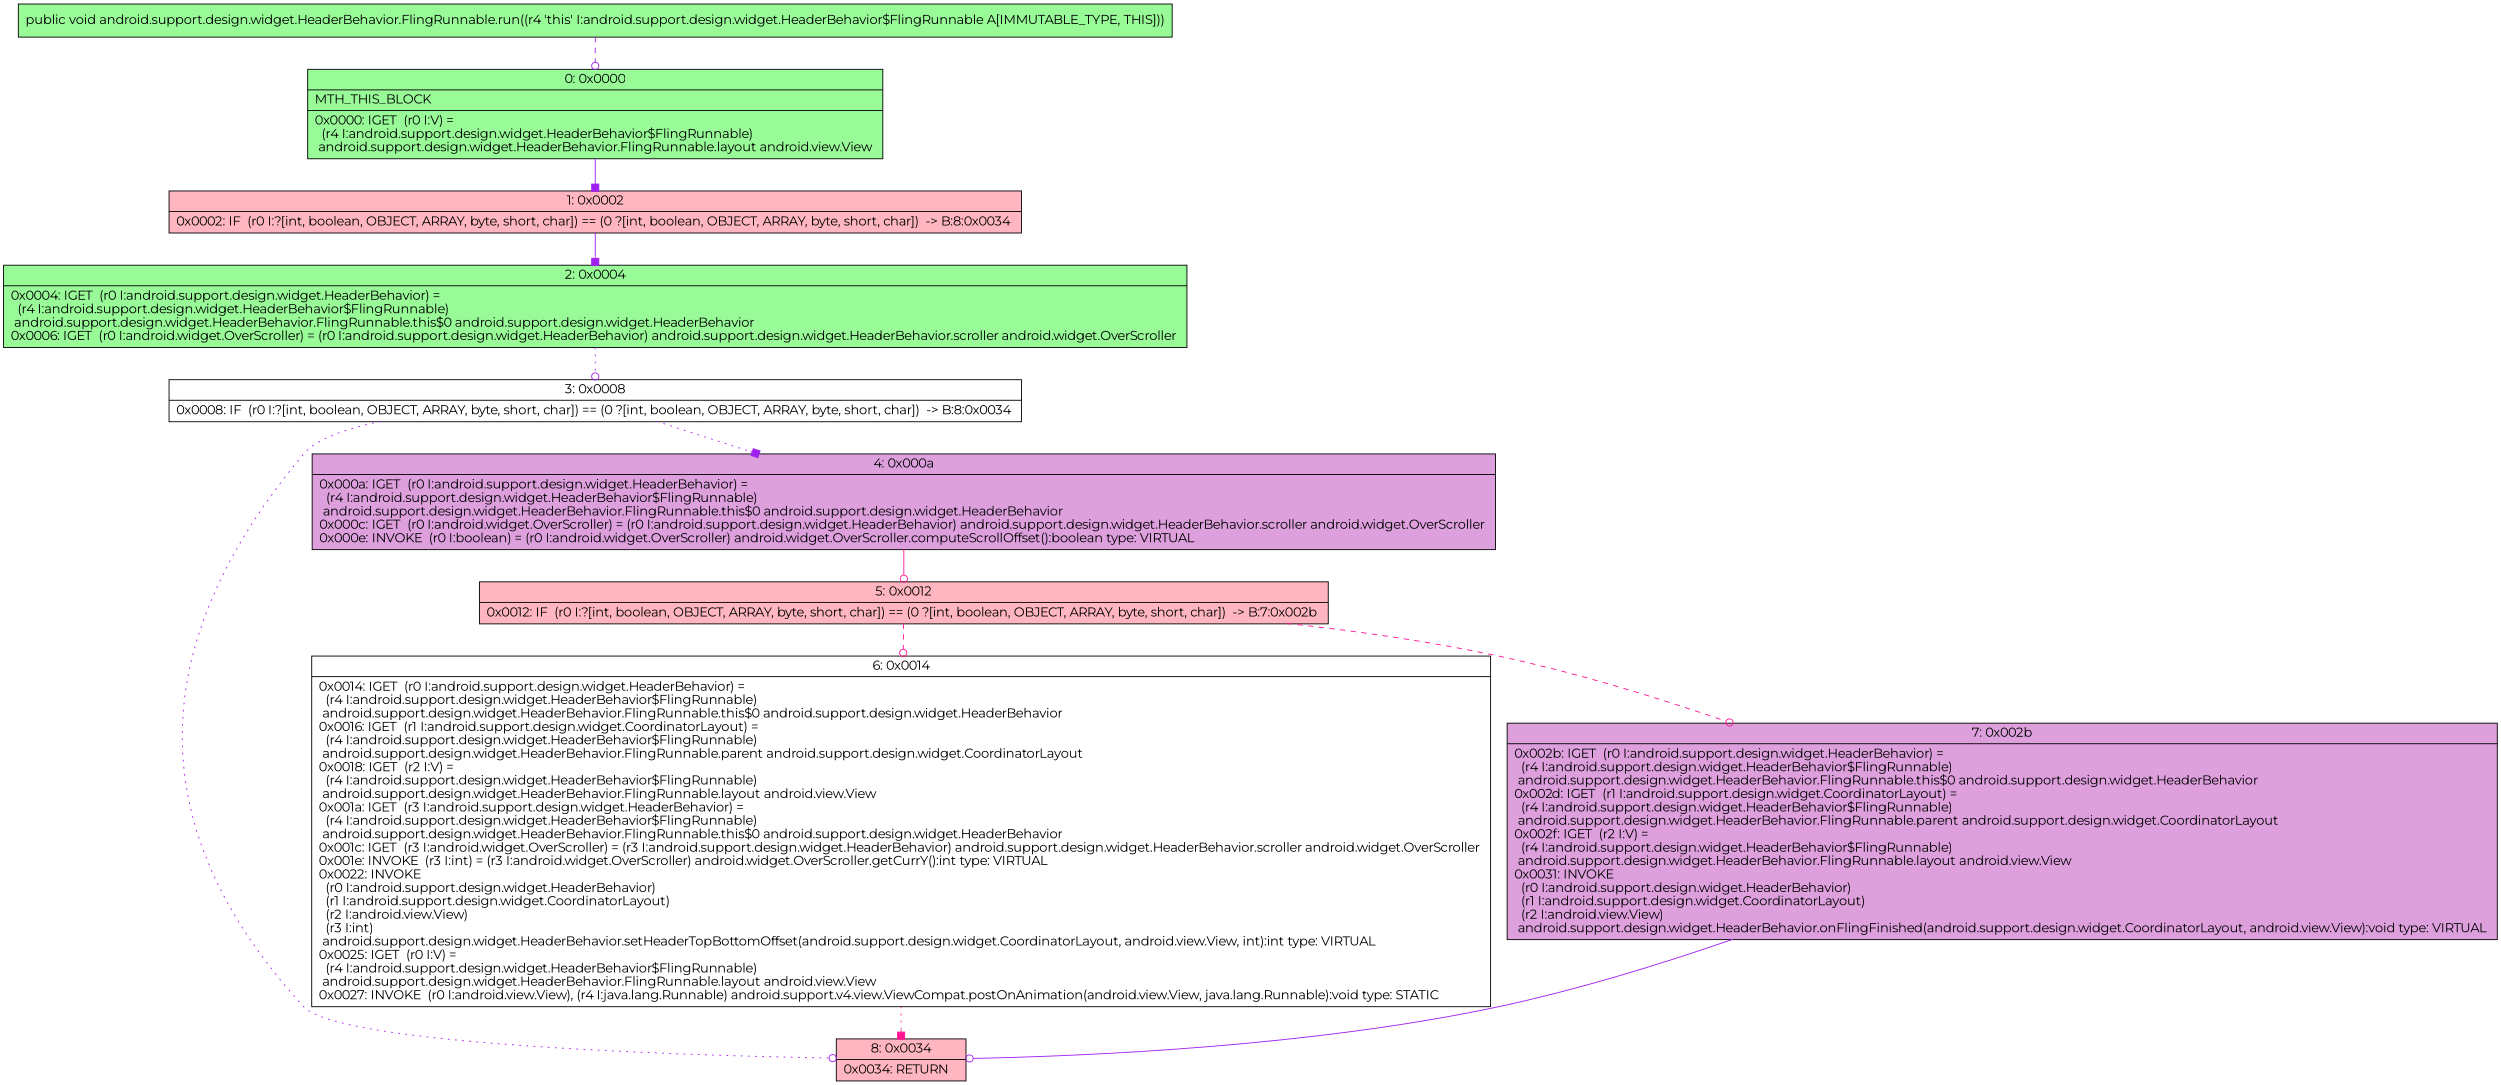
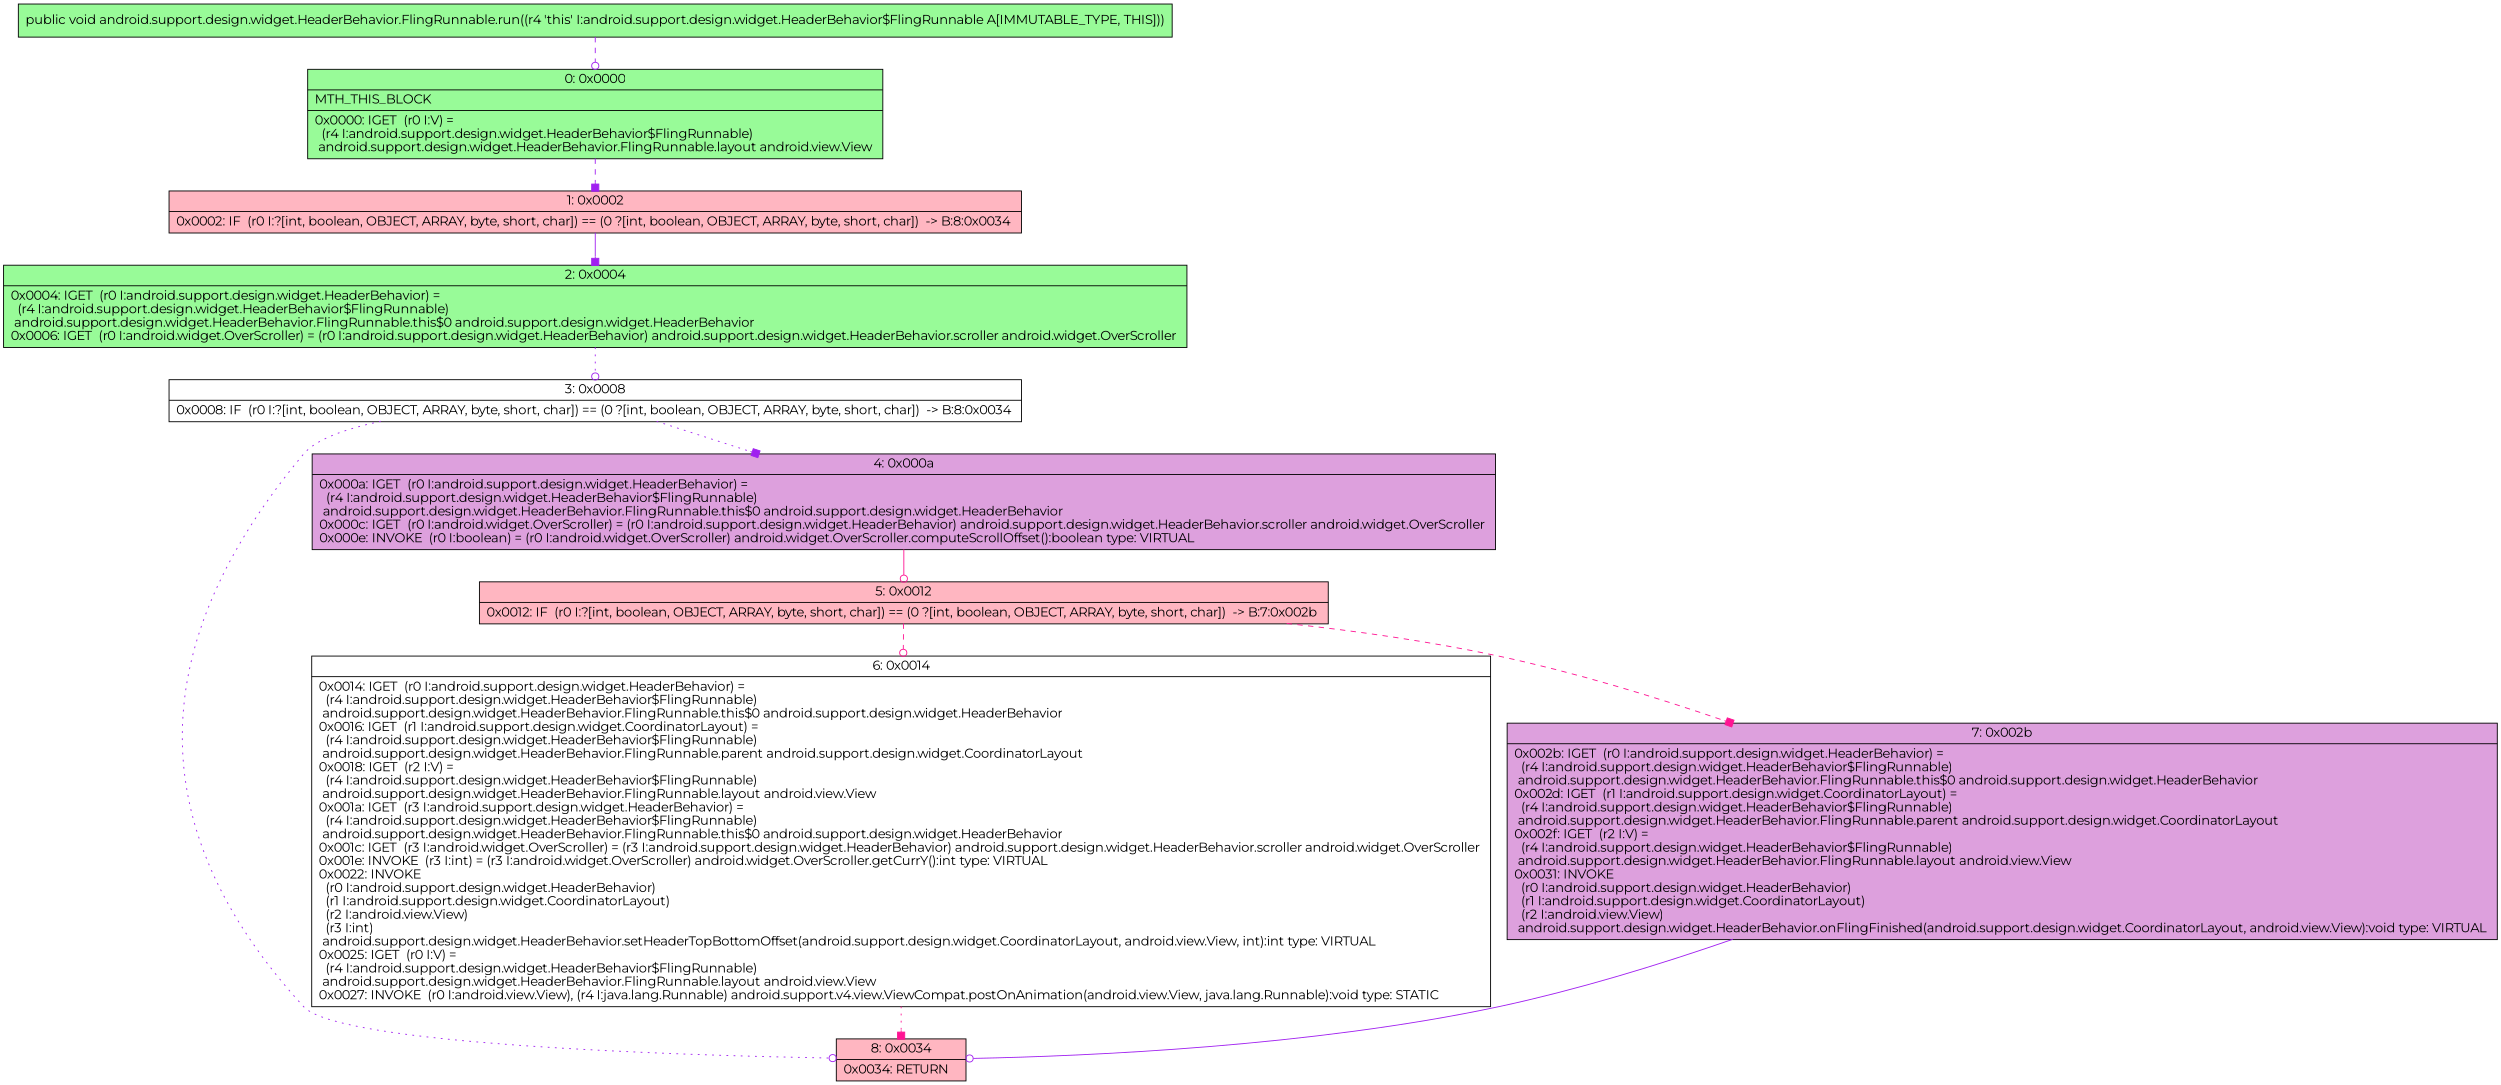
(595, 170) -> (595, 170)
(1509, 658) -> (1509, 658)
